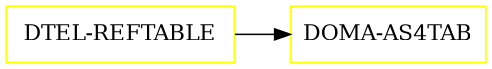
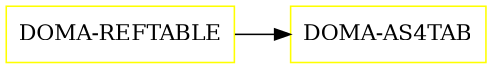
(120, 34) -> (120, 34)
